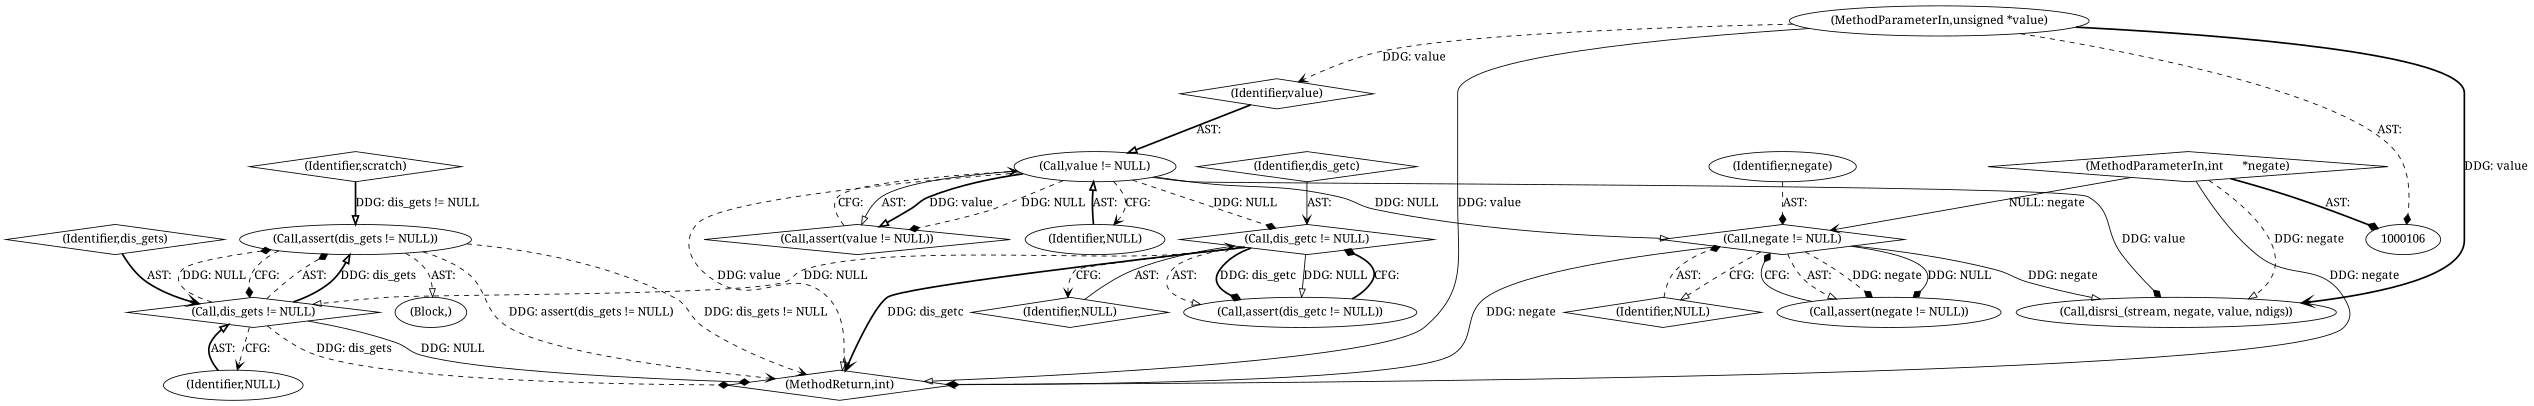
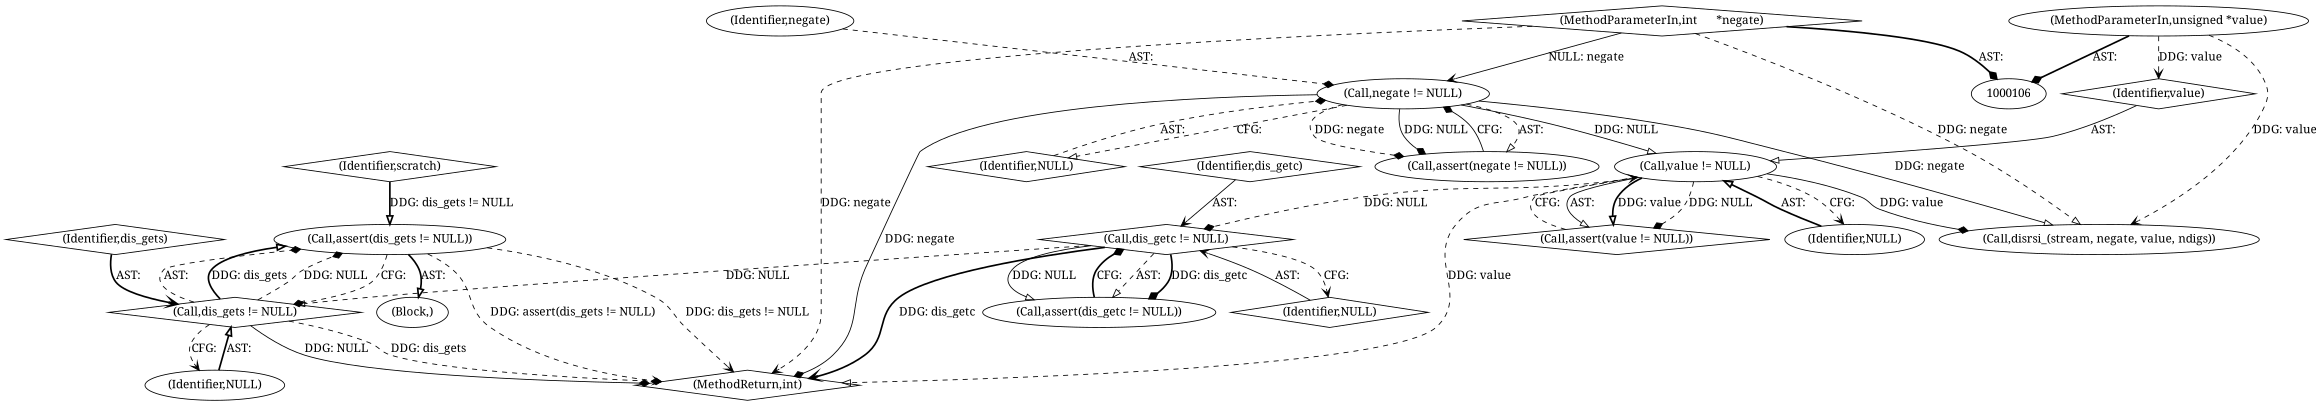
(2434, 71) -> (2245, 137)
(2247, 82) -> (2085, 57)
(1193, 127) -> (1970, 146)
(1406, 215) -> (1555, 125)
(1783, 240) -> (1403, 94)
(424, 267) -> (419, 270)
(1455, 282) -> none
(1765, 374) -> (1003, 57)
